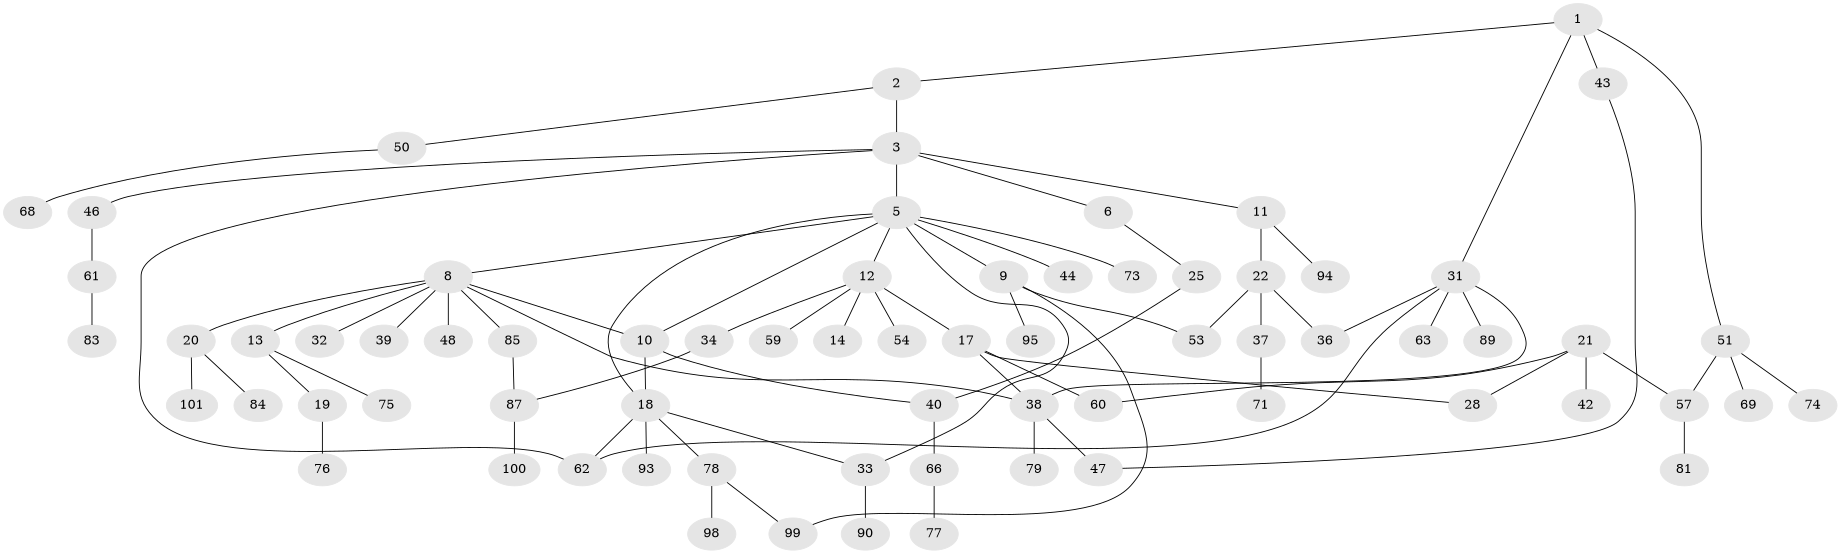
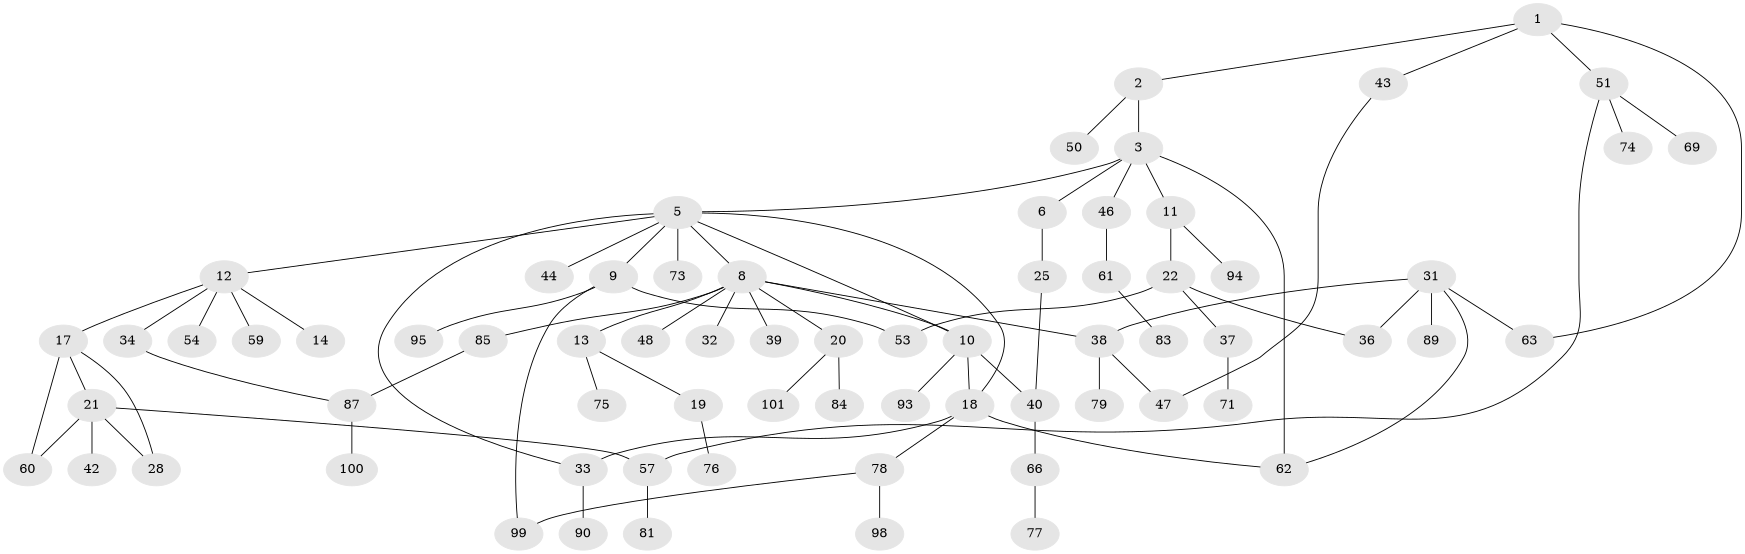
(1517, 148) -> (1741, 184)
(28, 213) -> none
(1000, 373) -> (78, 373)
(646, 438) -> (936, 373)
